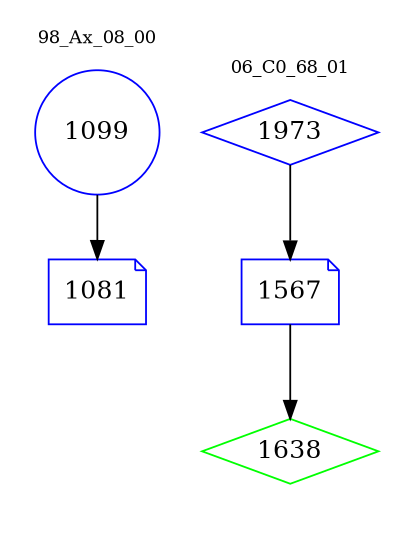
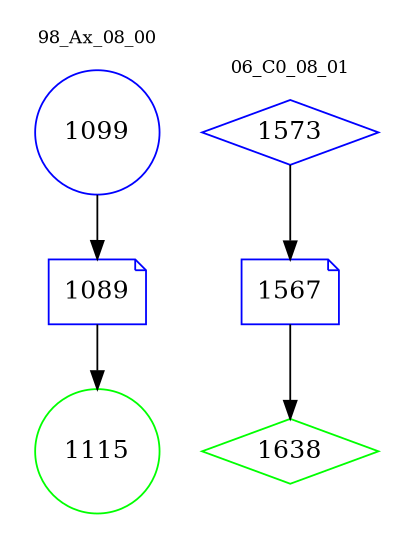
(290, 68) -> (290, 68)
(290, 132) -> (290, 132)
(97, 292) -> (97, 292)
none -> (97, 451)
